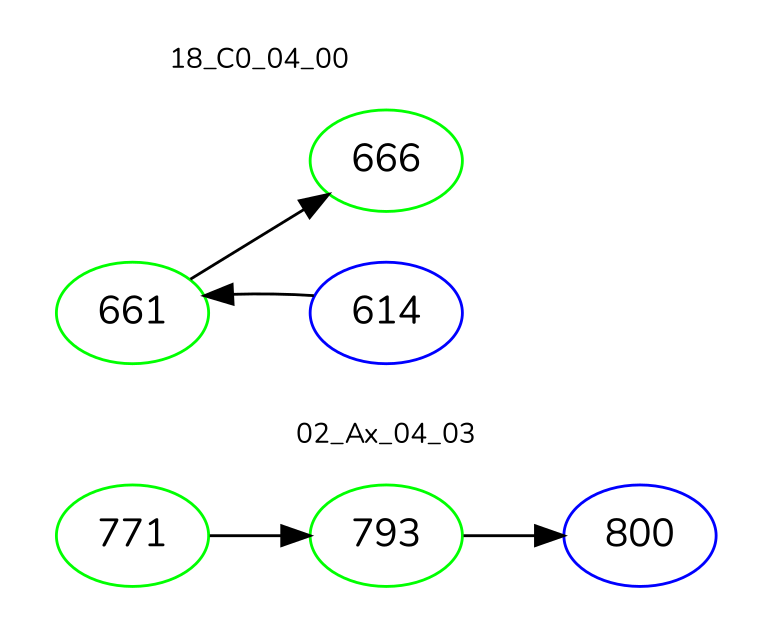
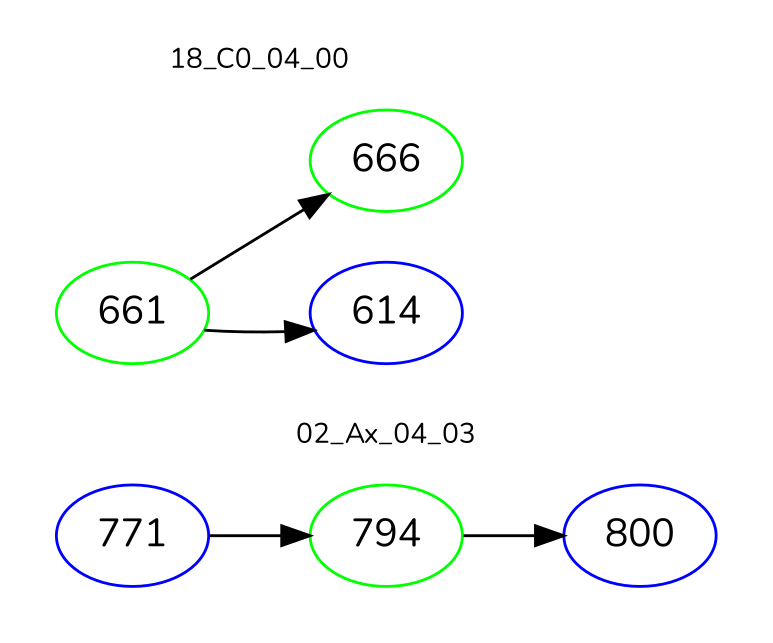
(273, 294) -> (245, 332)
(133, 536) -> (133, 536)
(386, 536) -> (386, 536)
